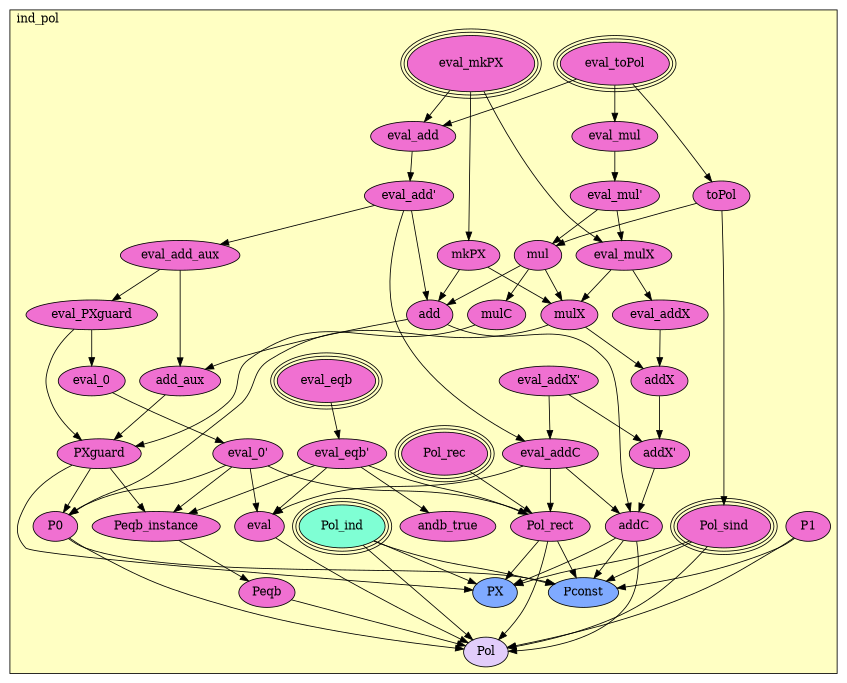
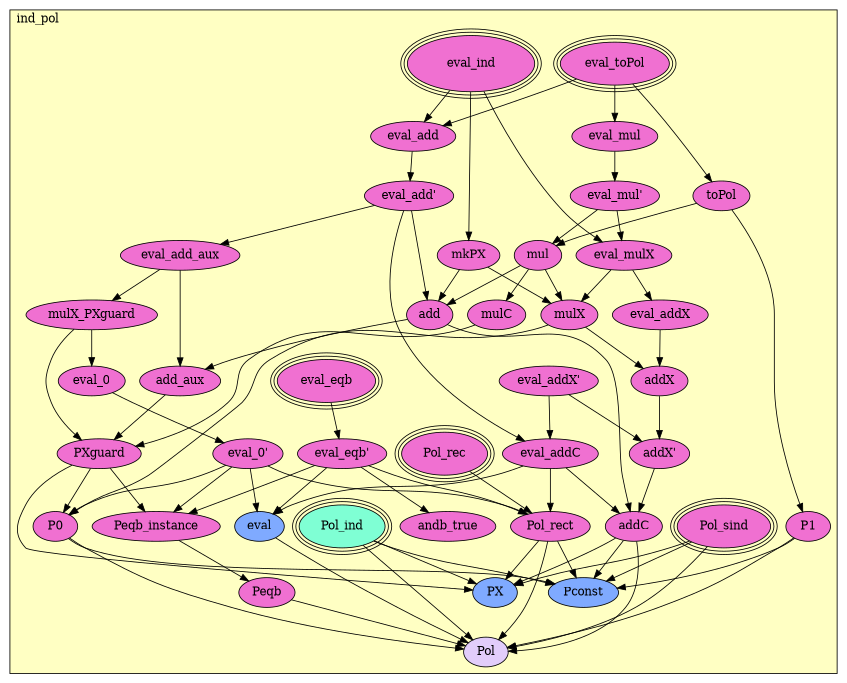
(471, 64) -> (471, 64)
(92, 315) -> (92, 315)
(724, 354) -> (774, 354)
(259, 526) -> (259, 526)
